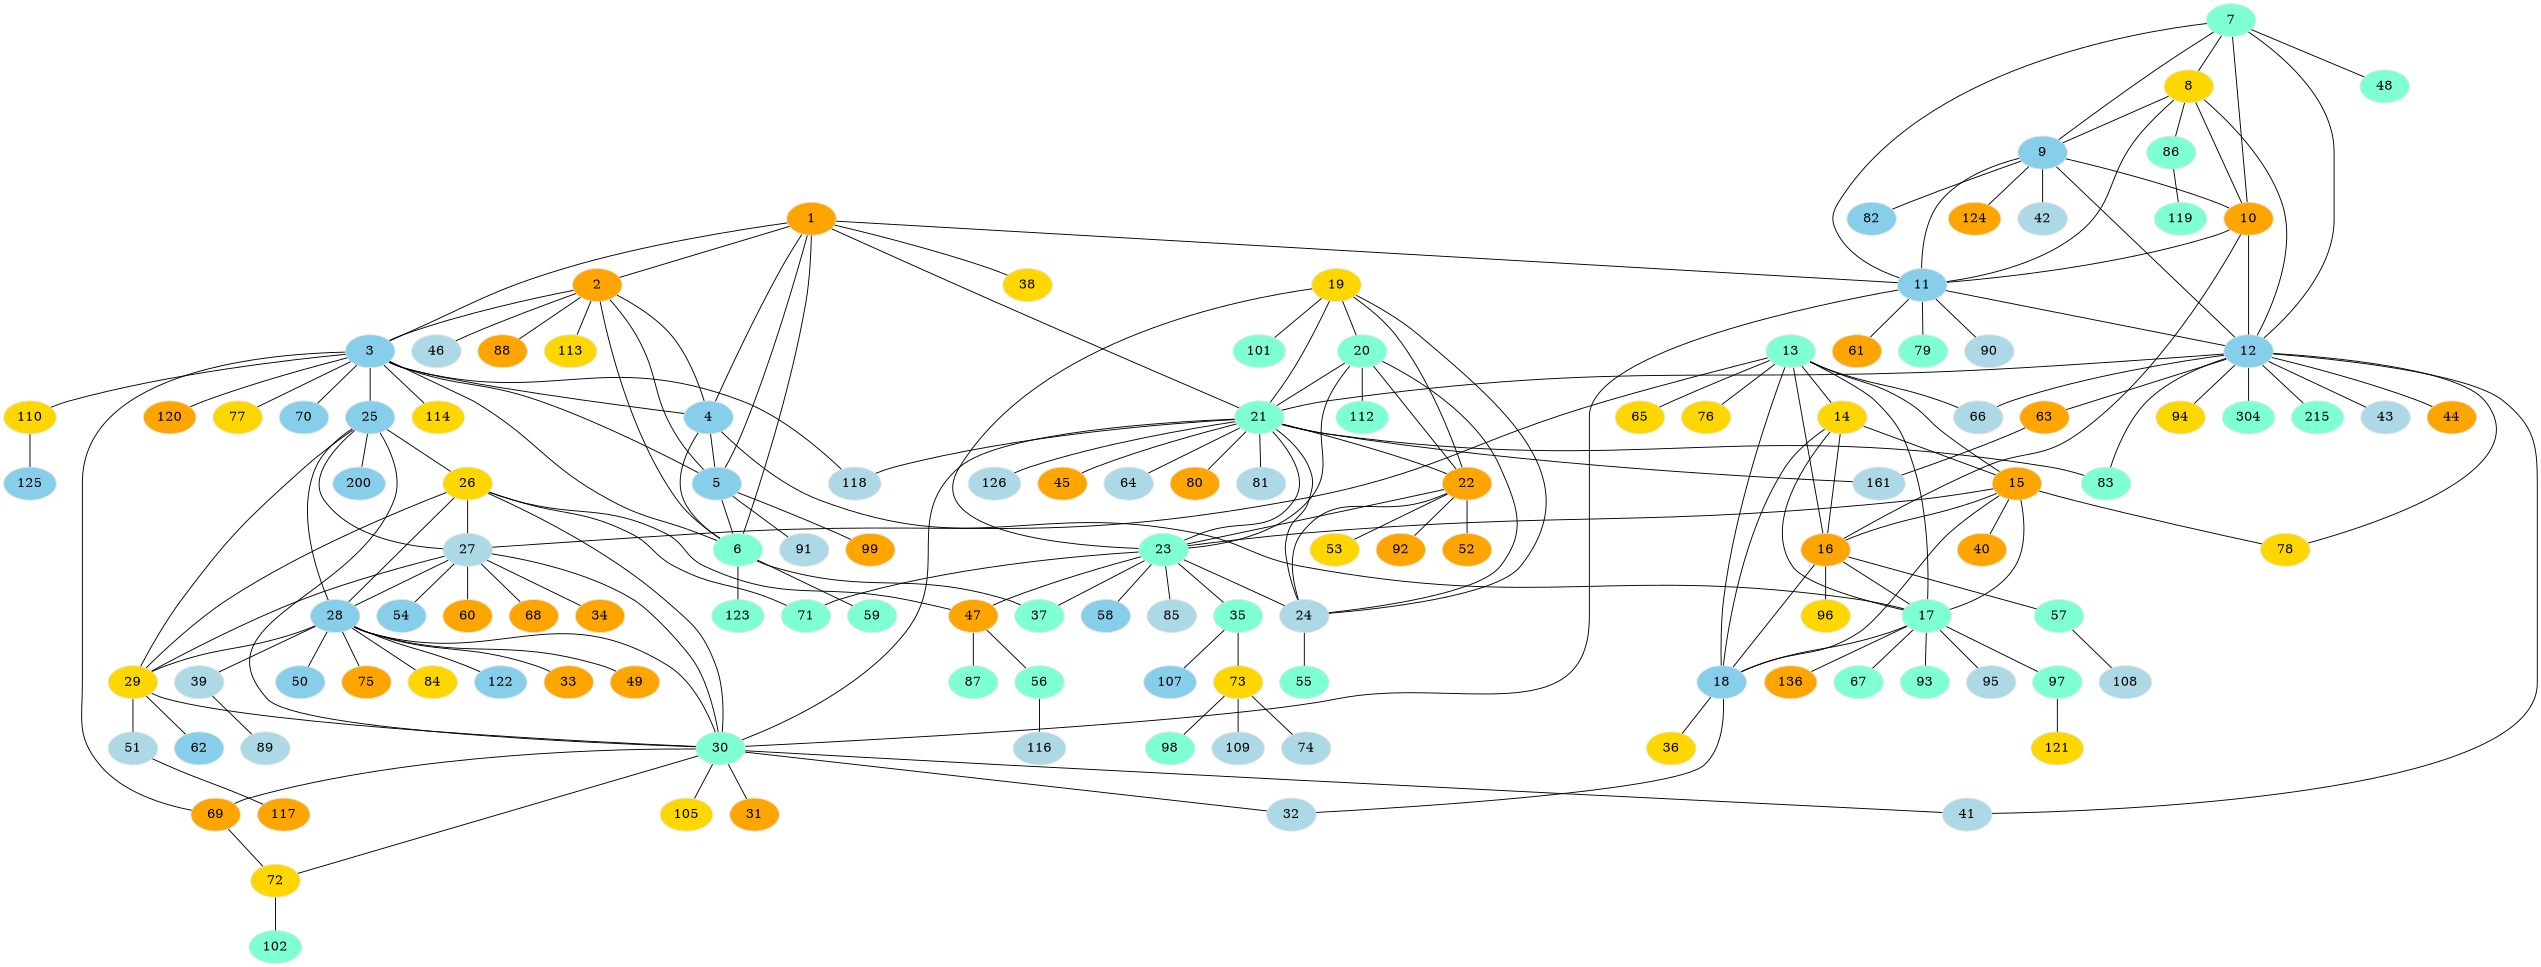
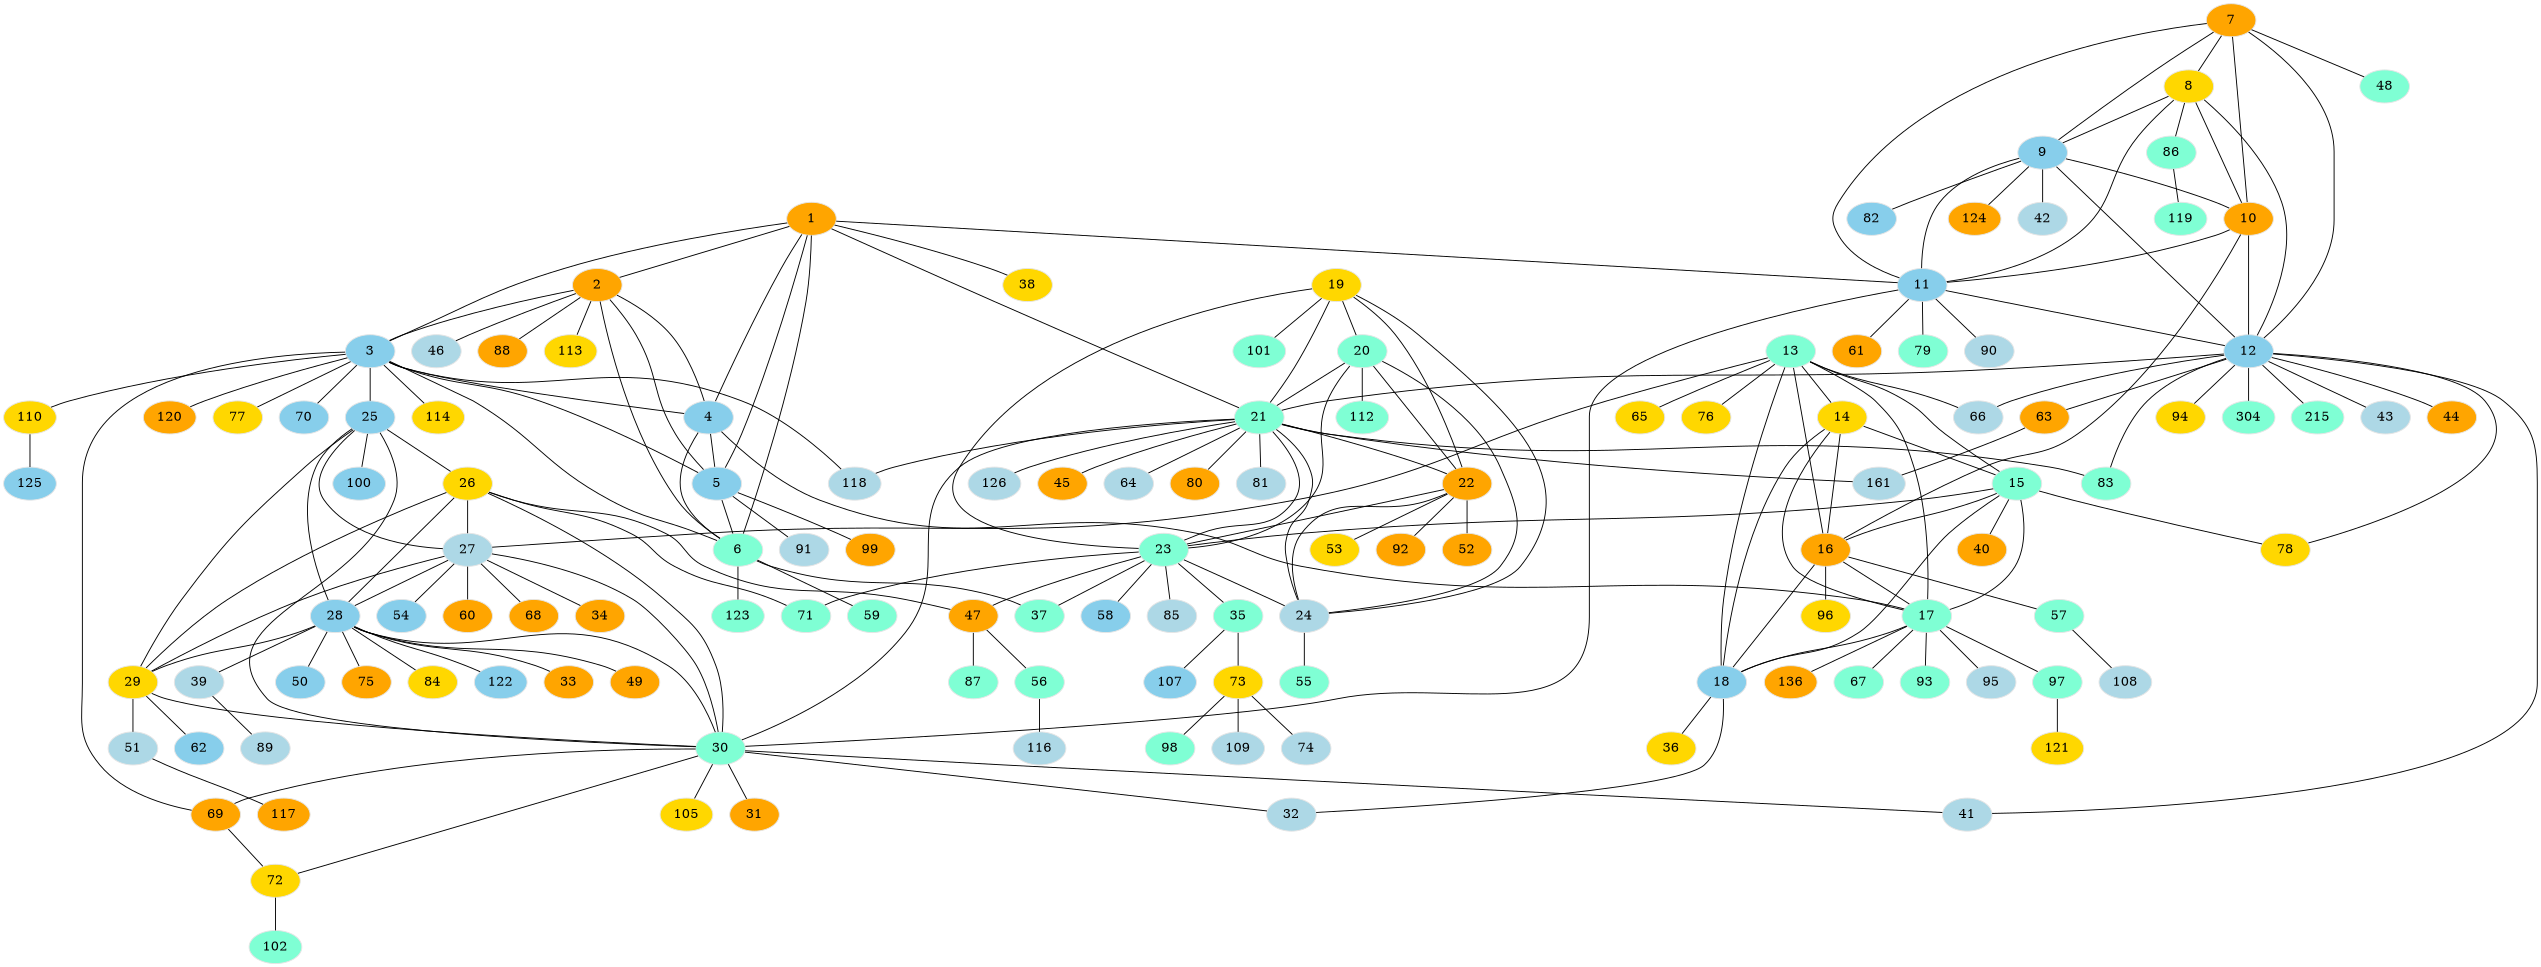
(2231, 20) -> (2231, 20)
(359, 484) -> (359, 484)
(2017, 484) -> (2017, 484)
